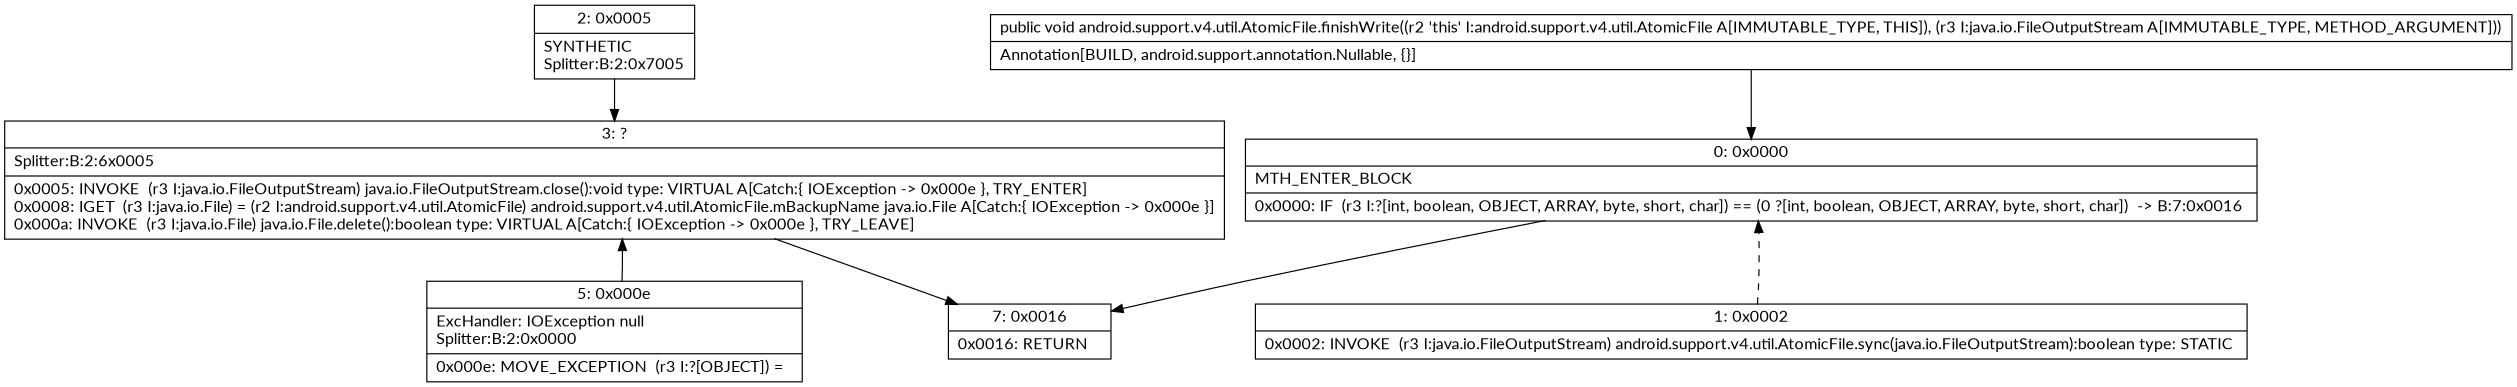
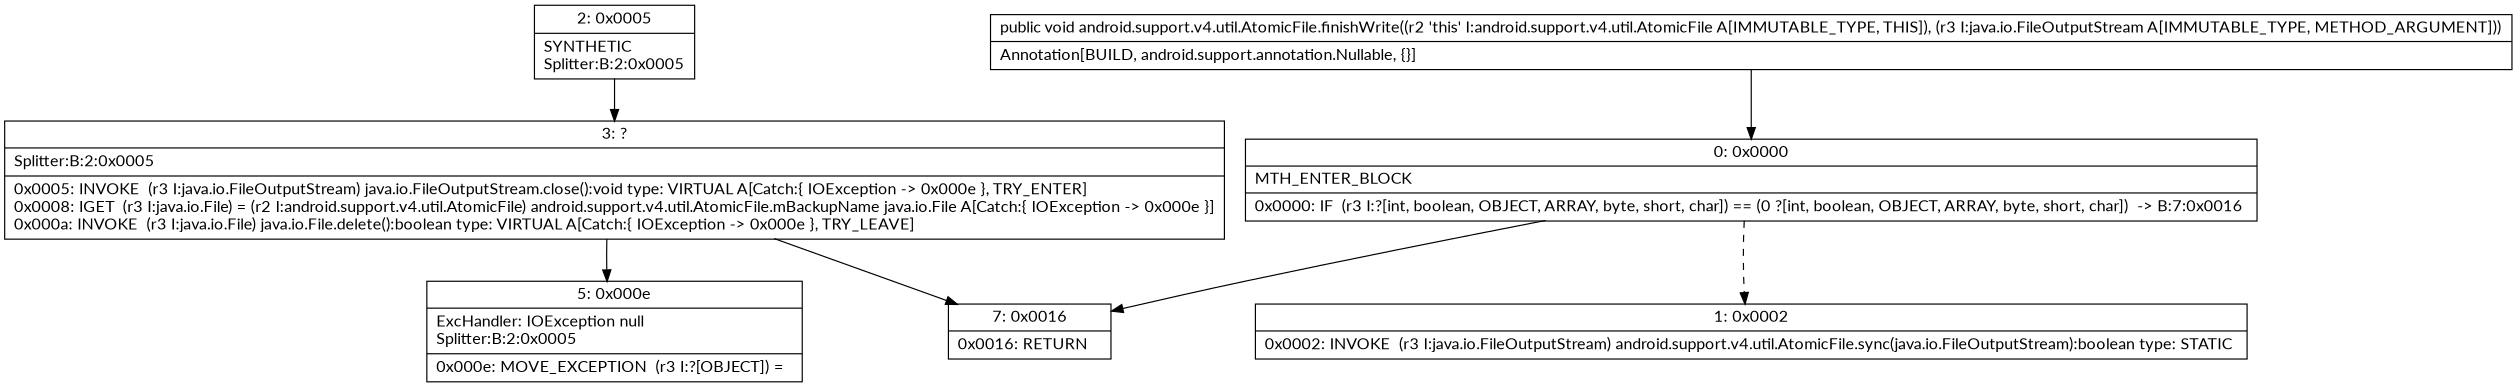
(615, 64) -> (615, 64)
(85, 161) -> (85, 161)
(622, 266) -> (607, 254)
(1759, 268) -> (1743, 257)
(507, 339) -> (507, 339)
